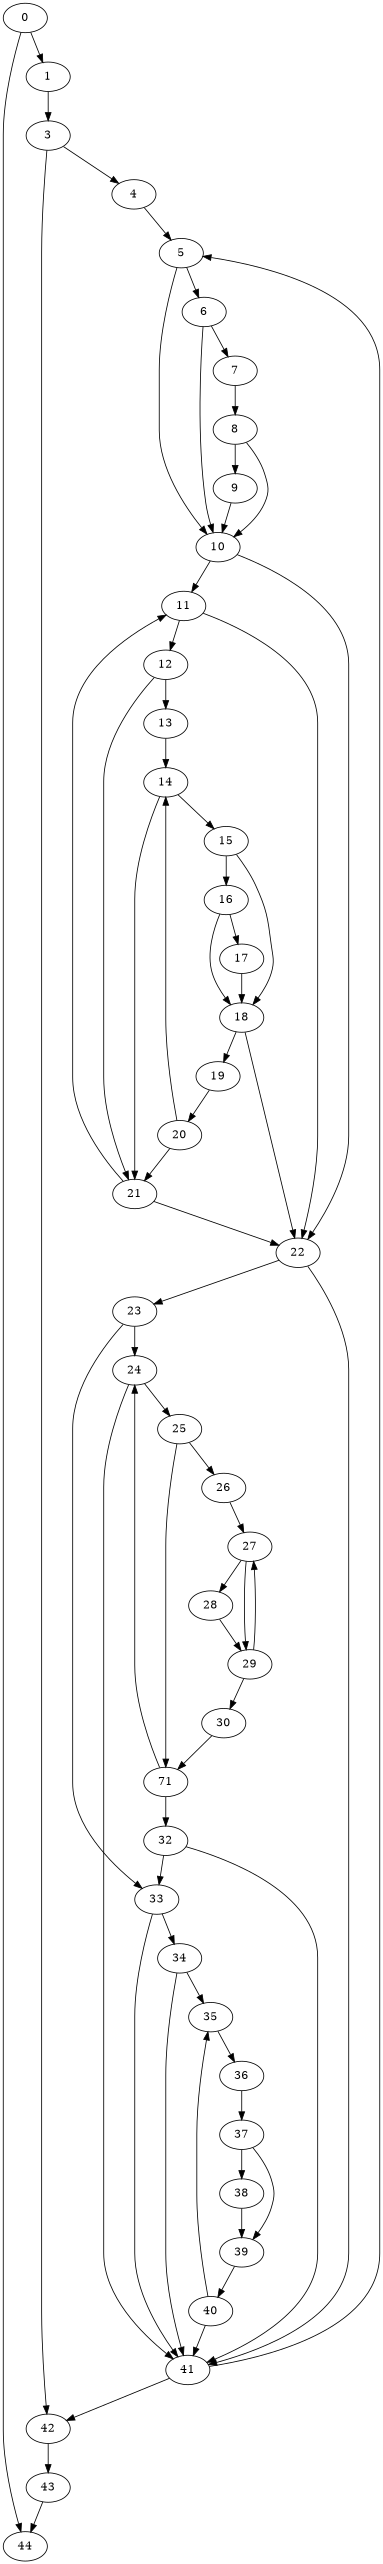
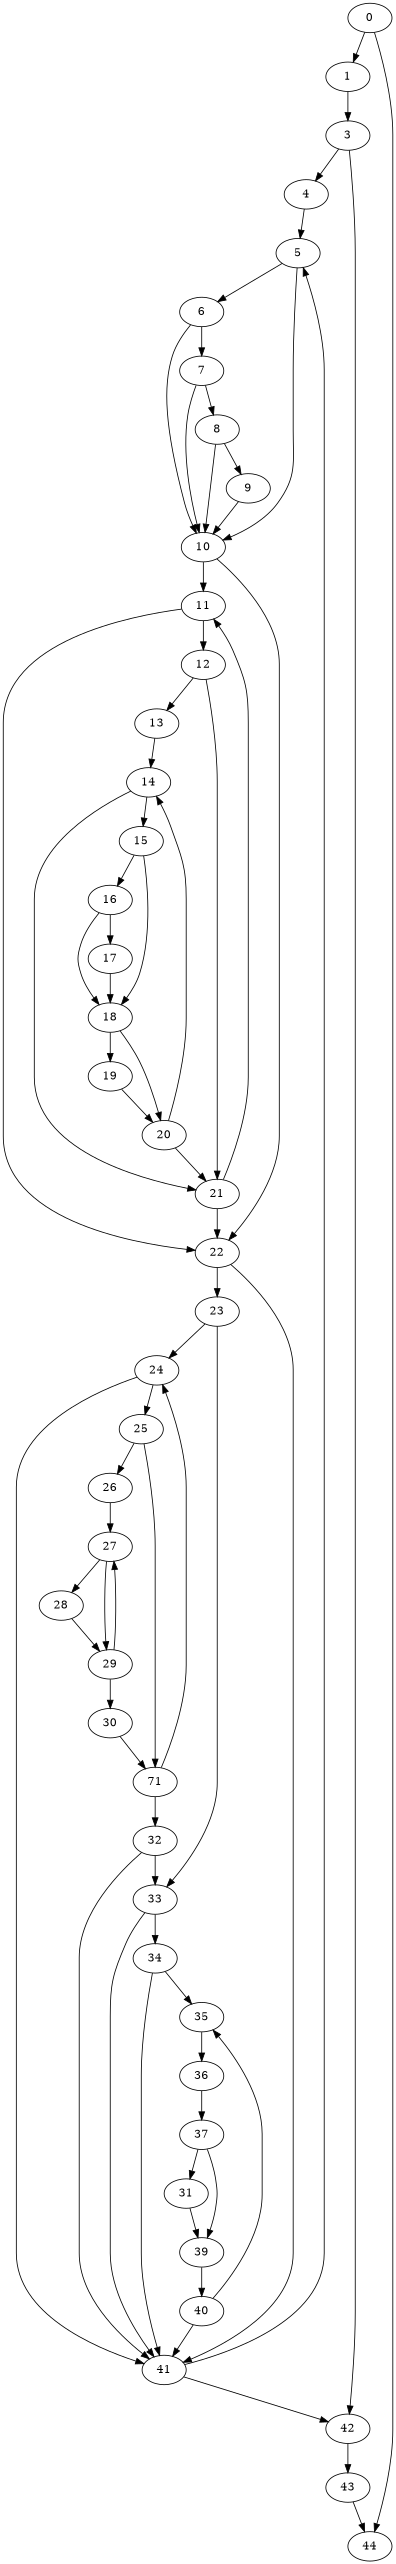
none -> (186, 455)
(269, 1131) -> (143, 1070)
(242, 2194) -> (186, 2194)
